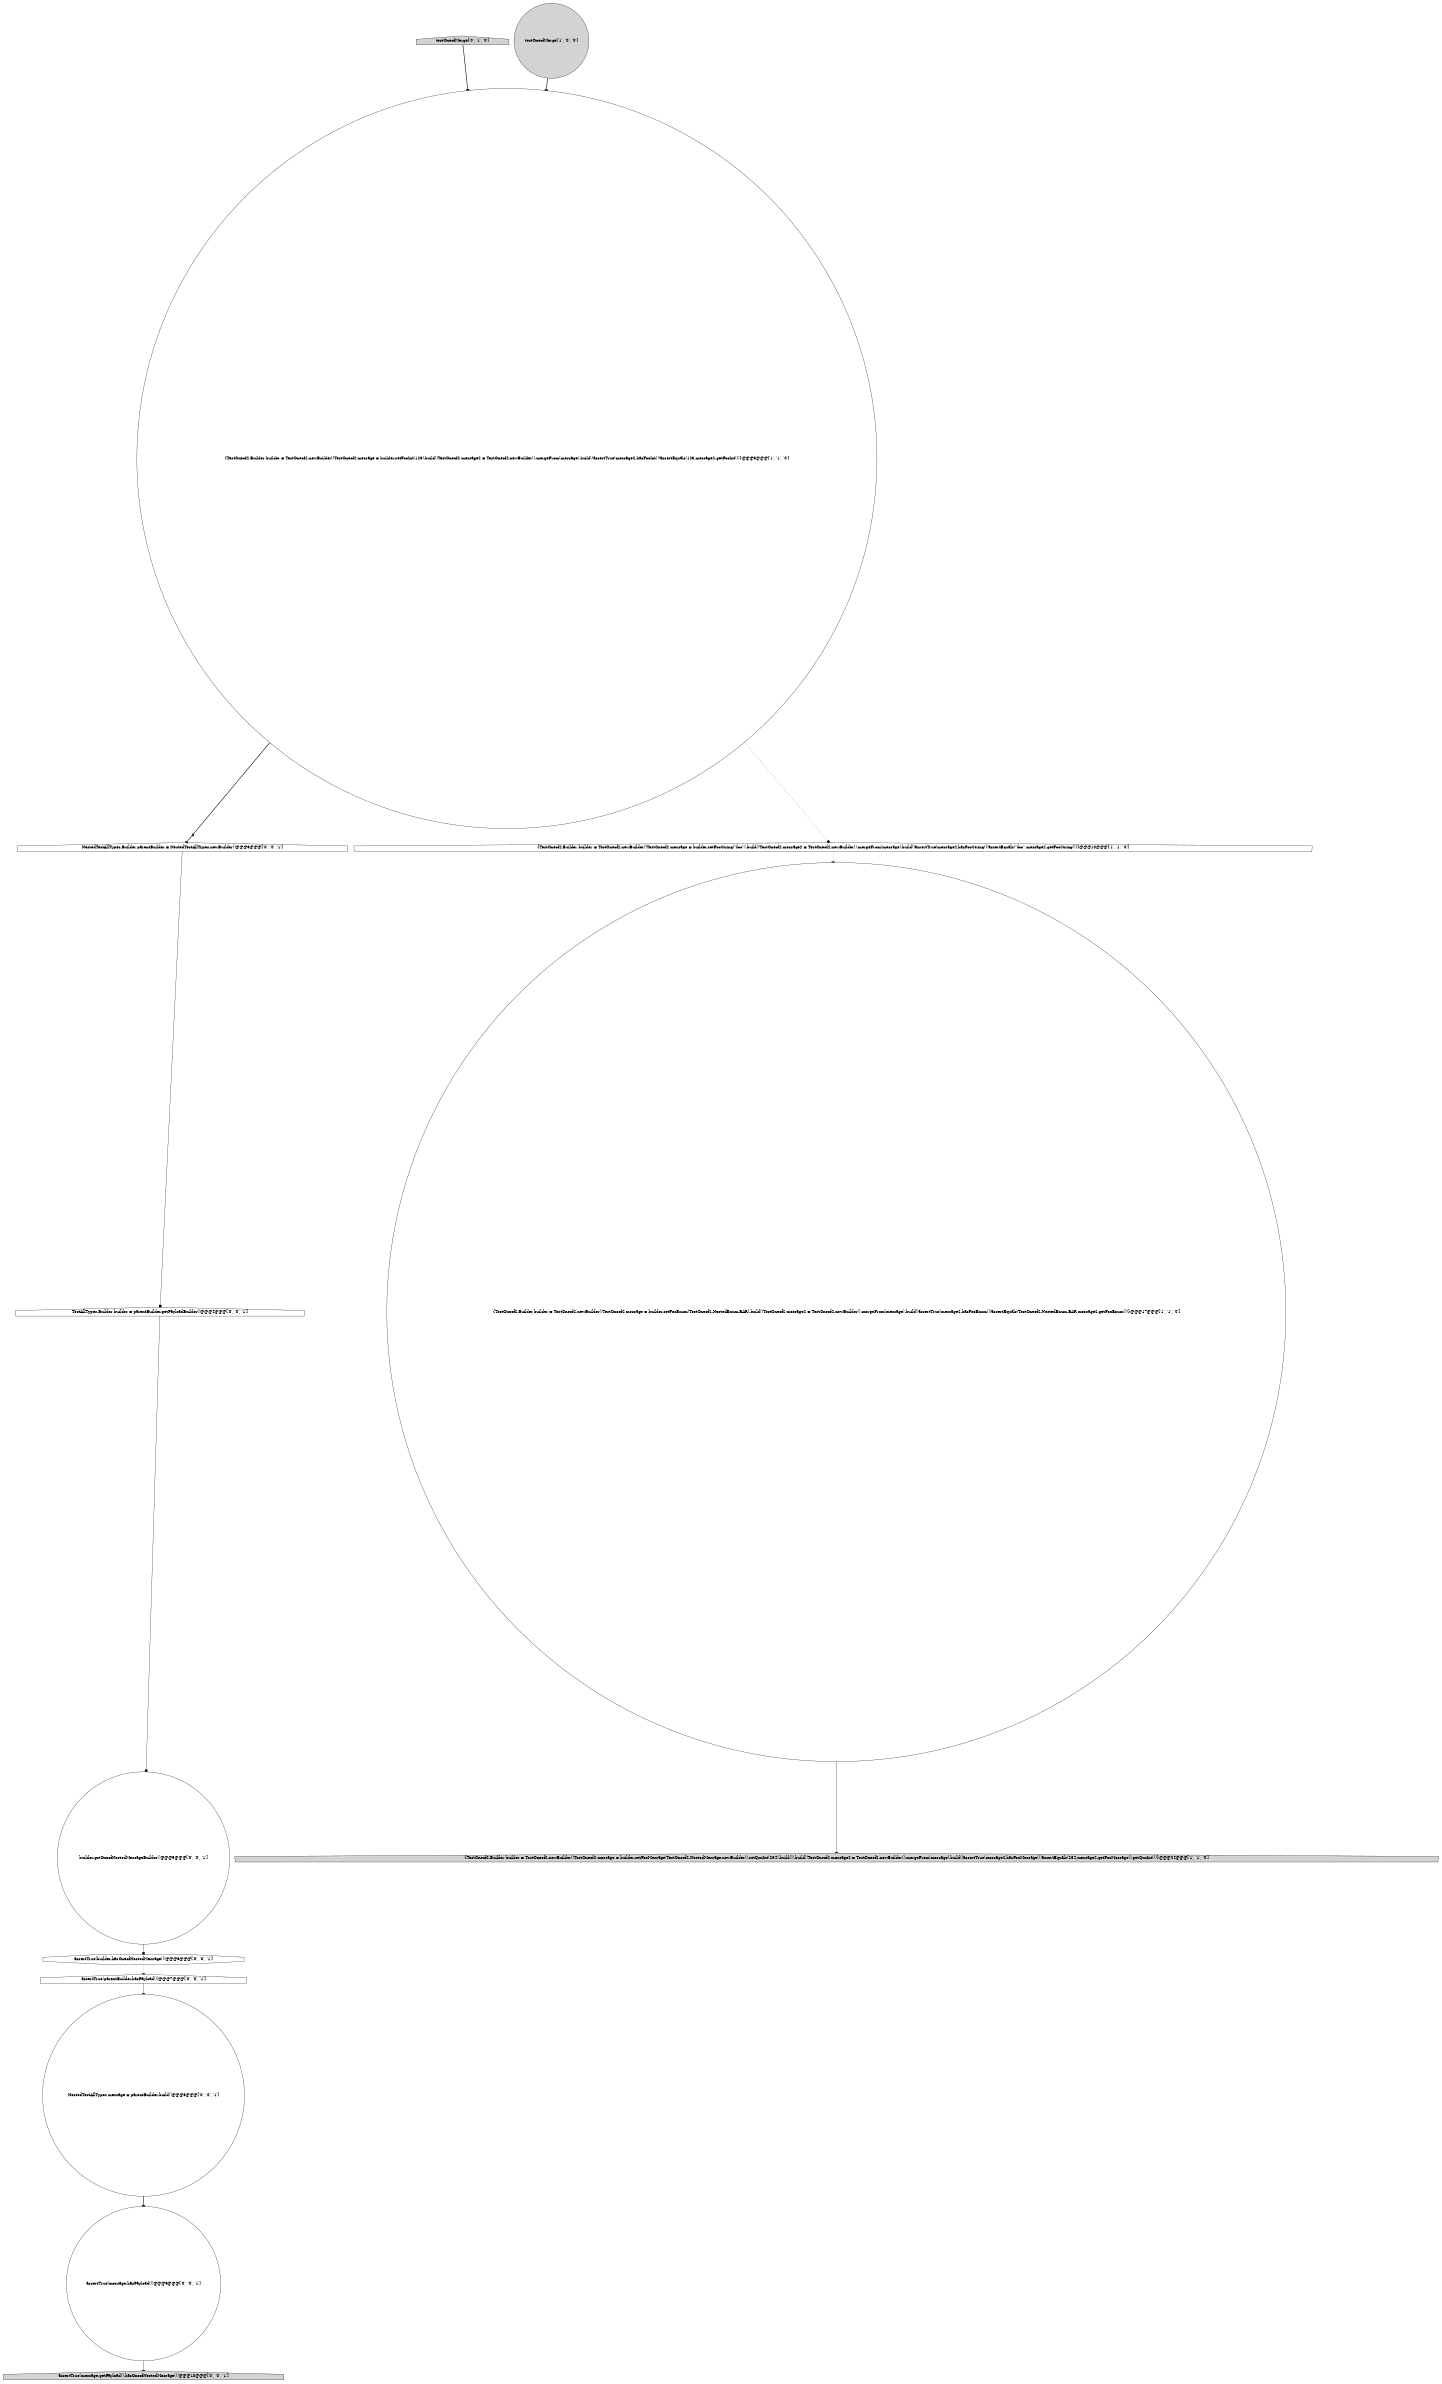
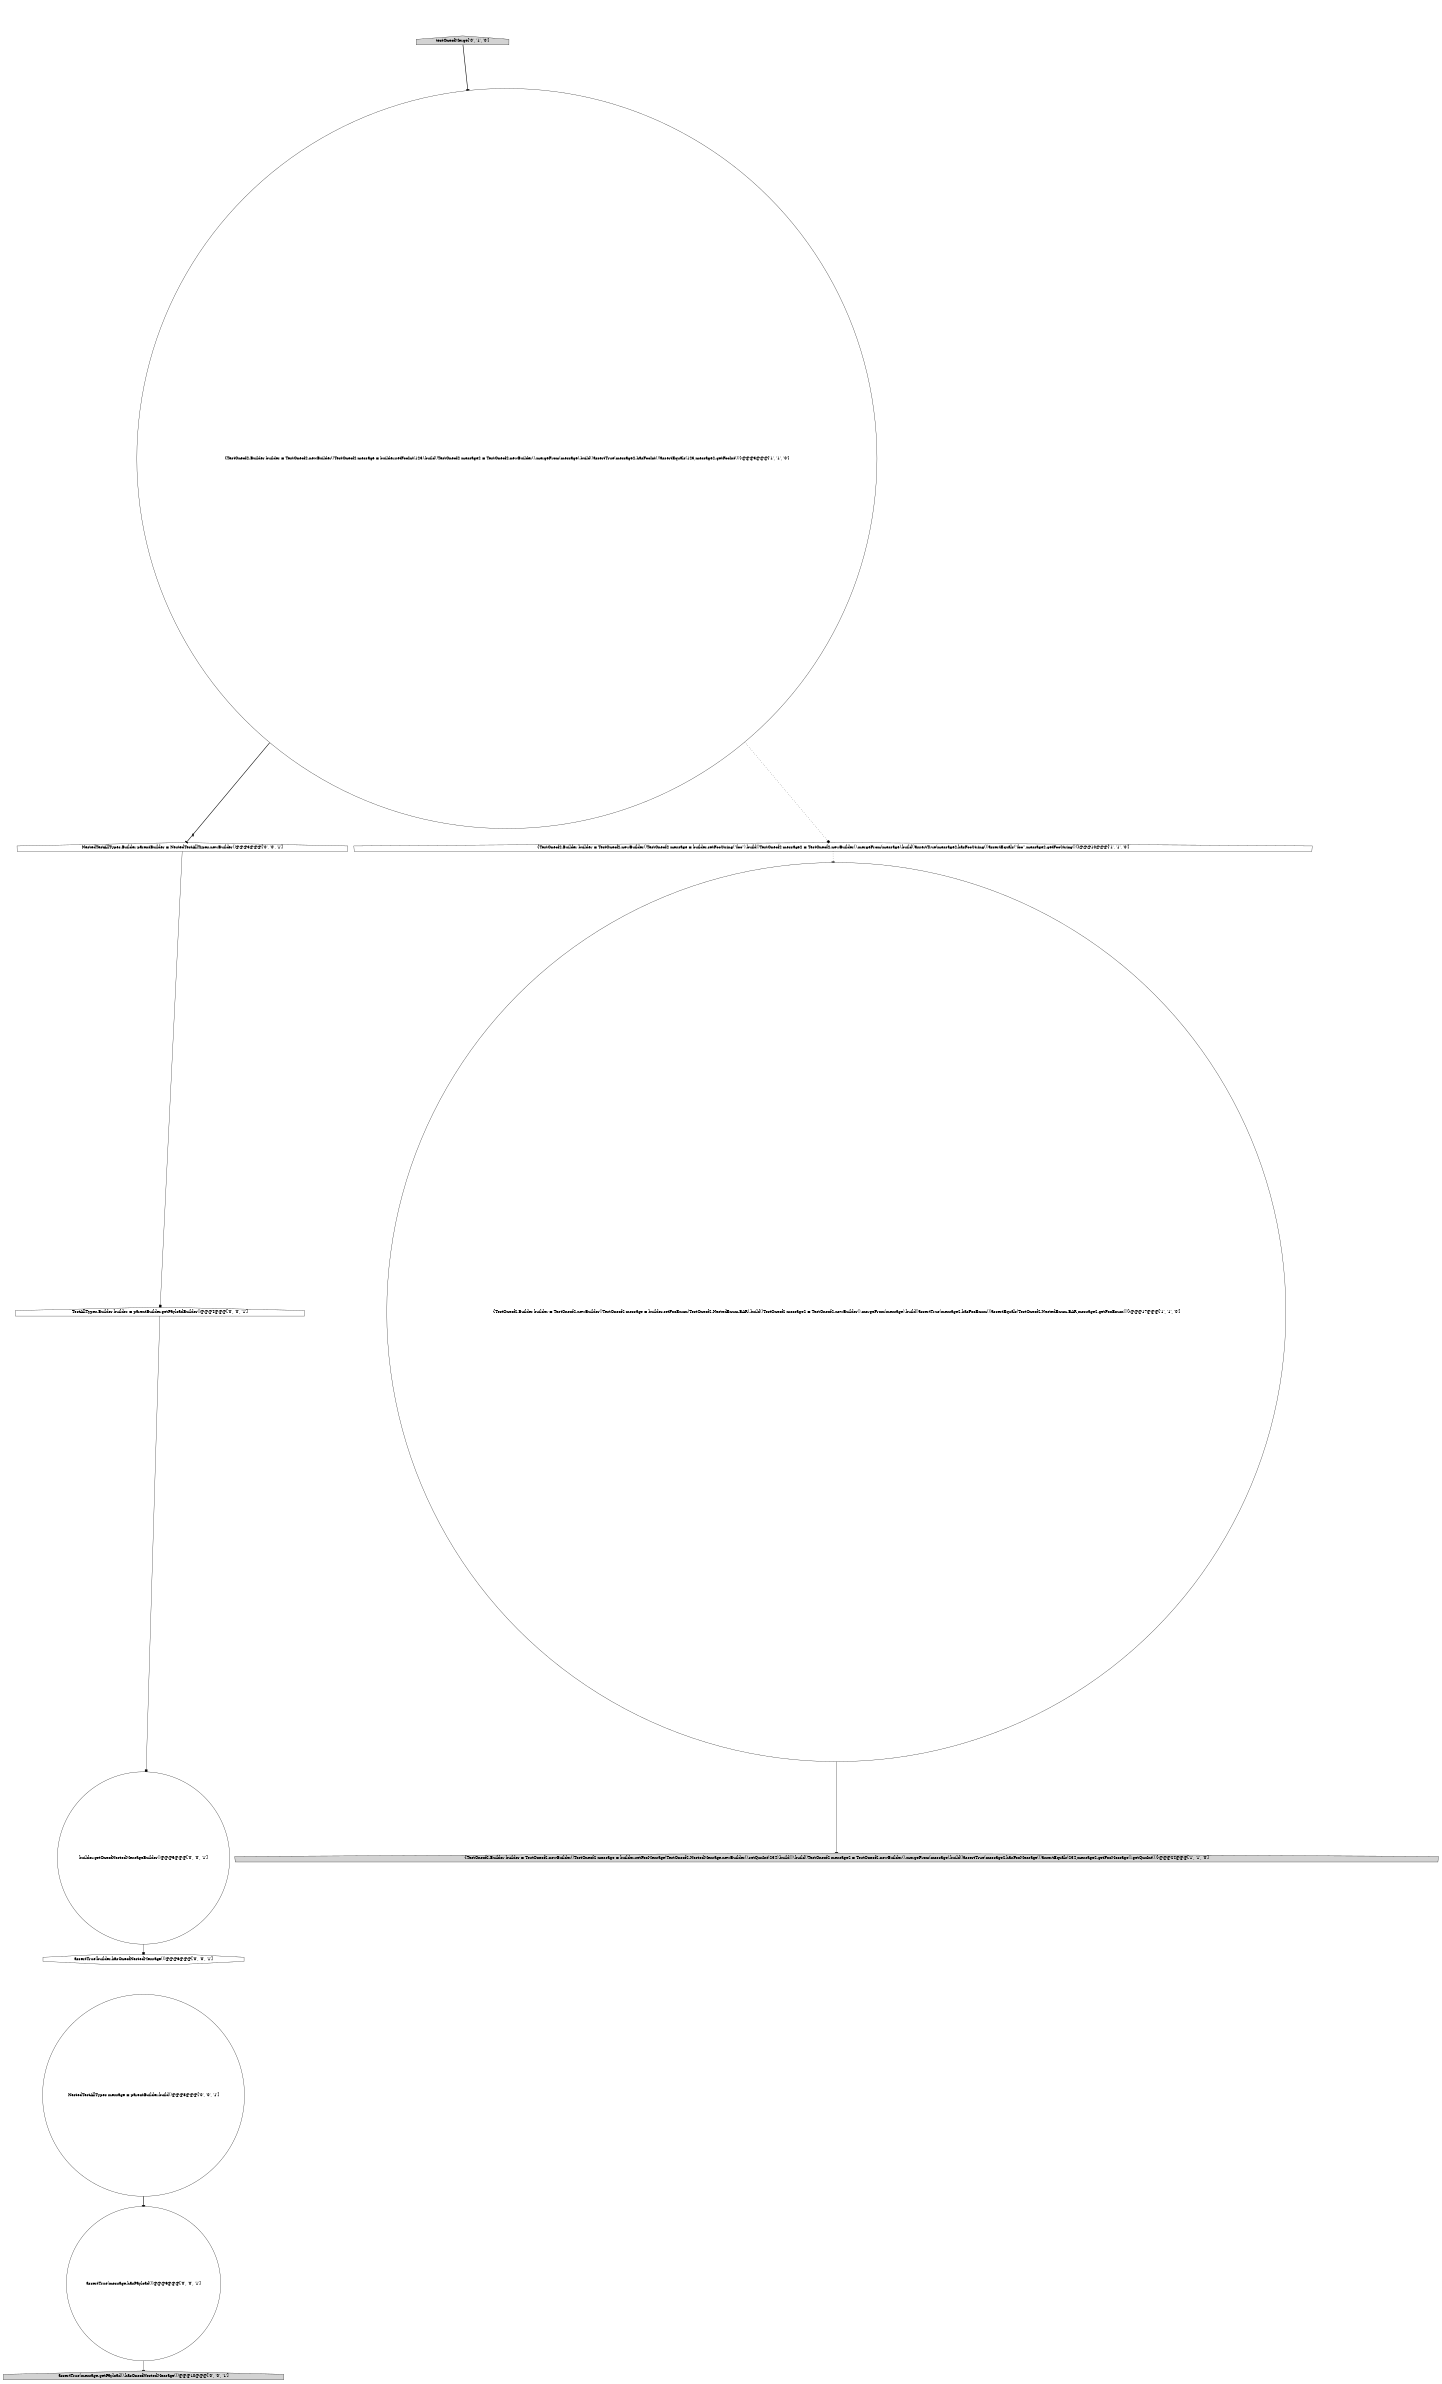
(551, 41) -> none
(144, 1979) -> none
